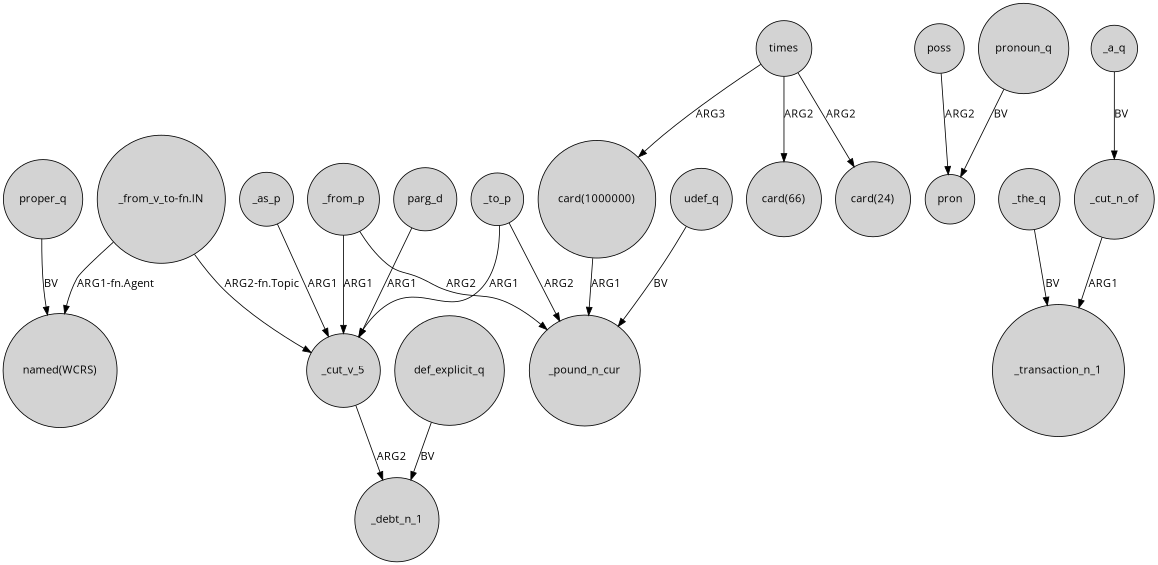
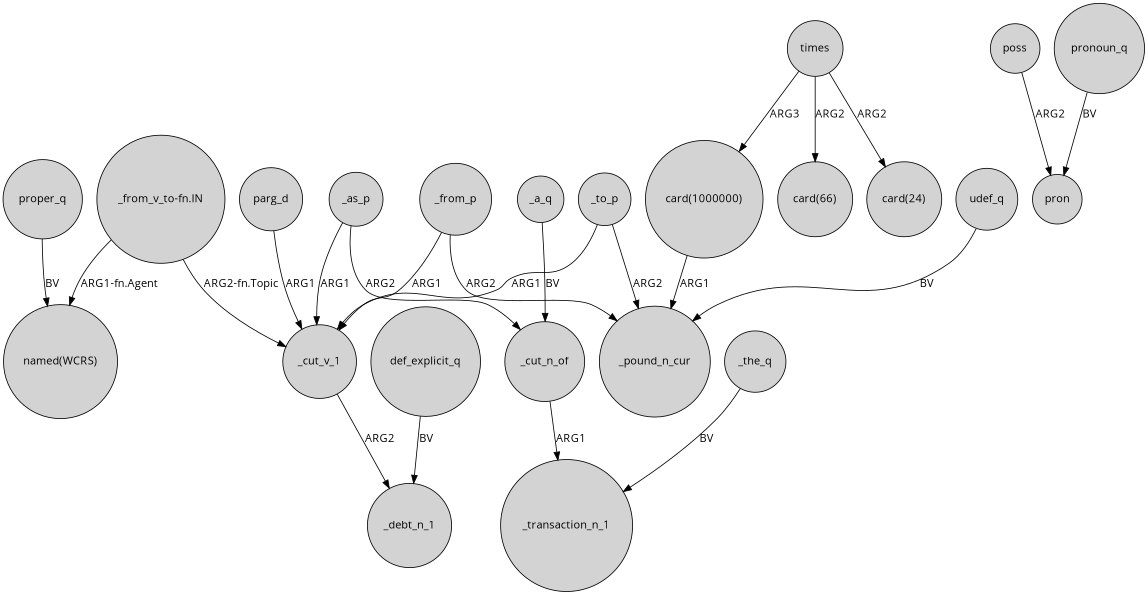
none -> (408, 300)
(343, 371) -> (320, 362)
